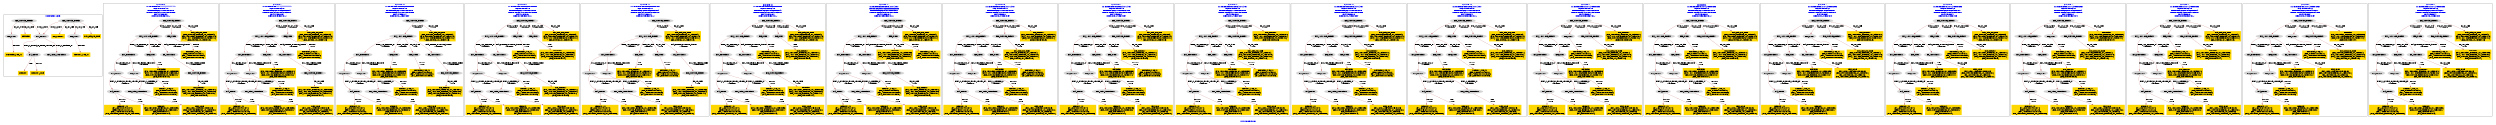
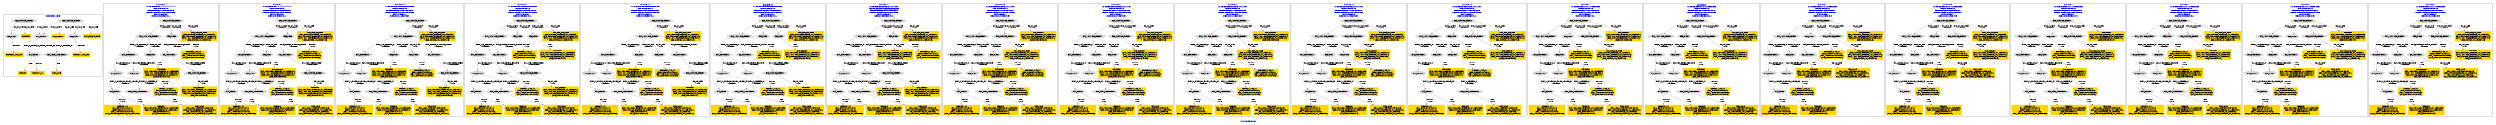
(14, 55) -> (14, 55)
(81, 55) -> (81, 55)
(37, 73) -> (37, 73)
none -> (57, 73)
